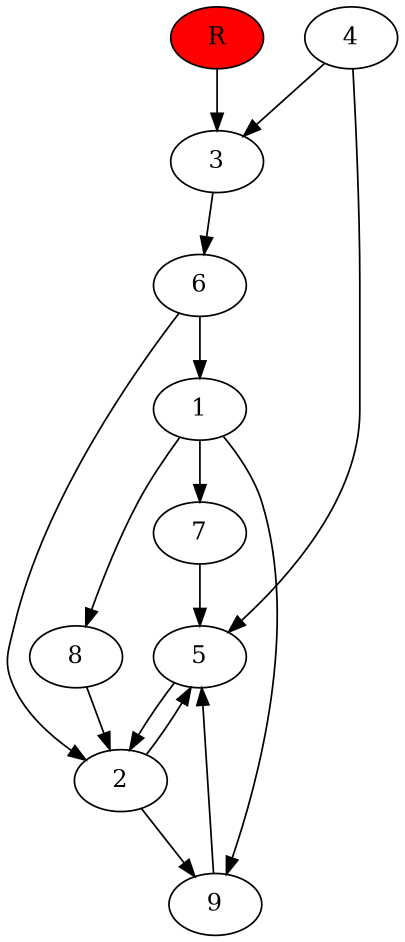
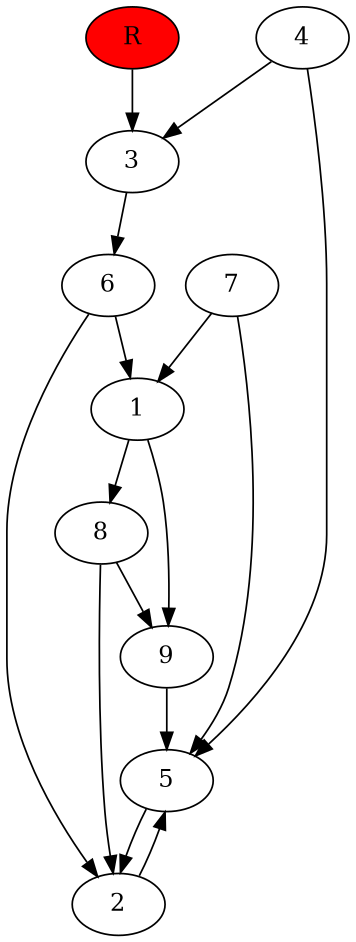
(200, 463) -> (190, 341)
(163, 836) -> (130, 587)
